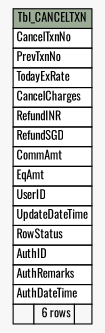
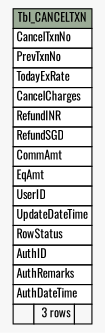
(56, 314) -> (56, 314)
